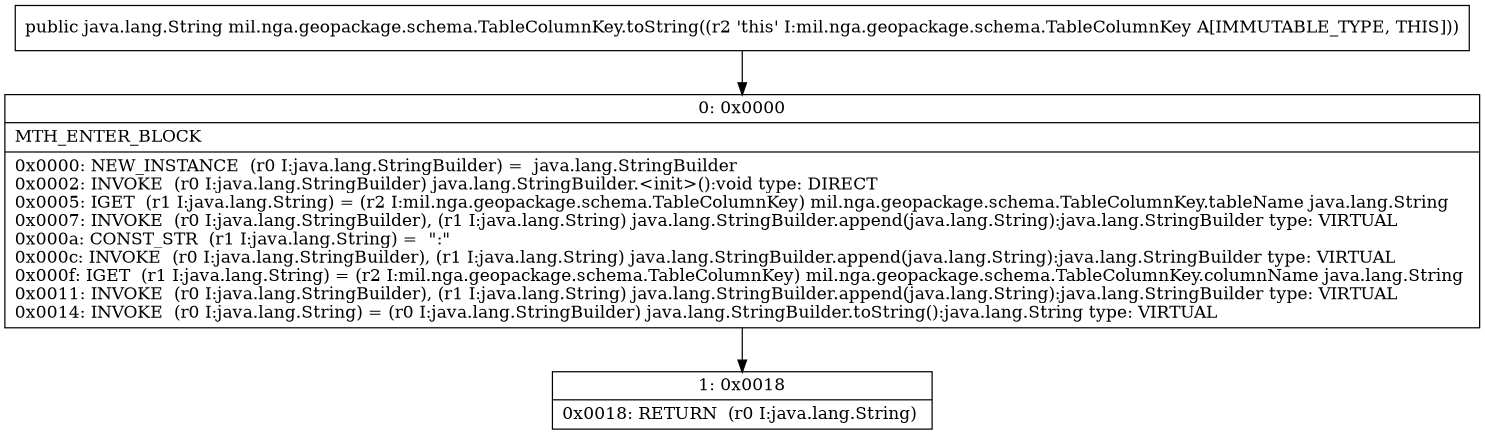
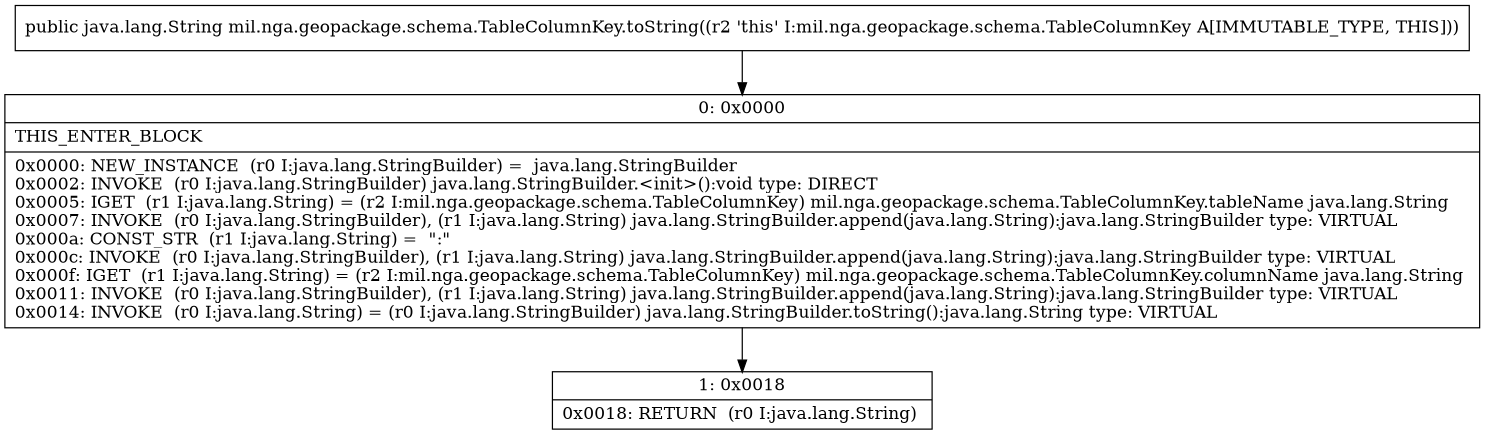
(109, 137) -> (109, 137)
